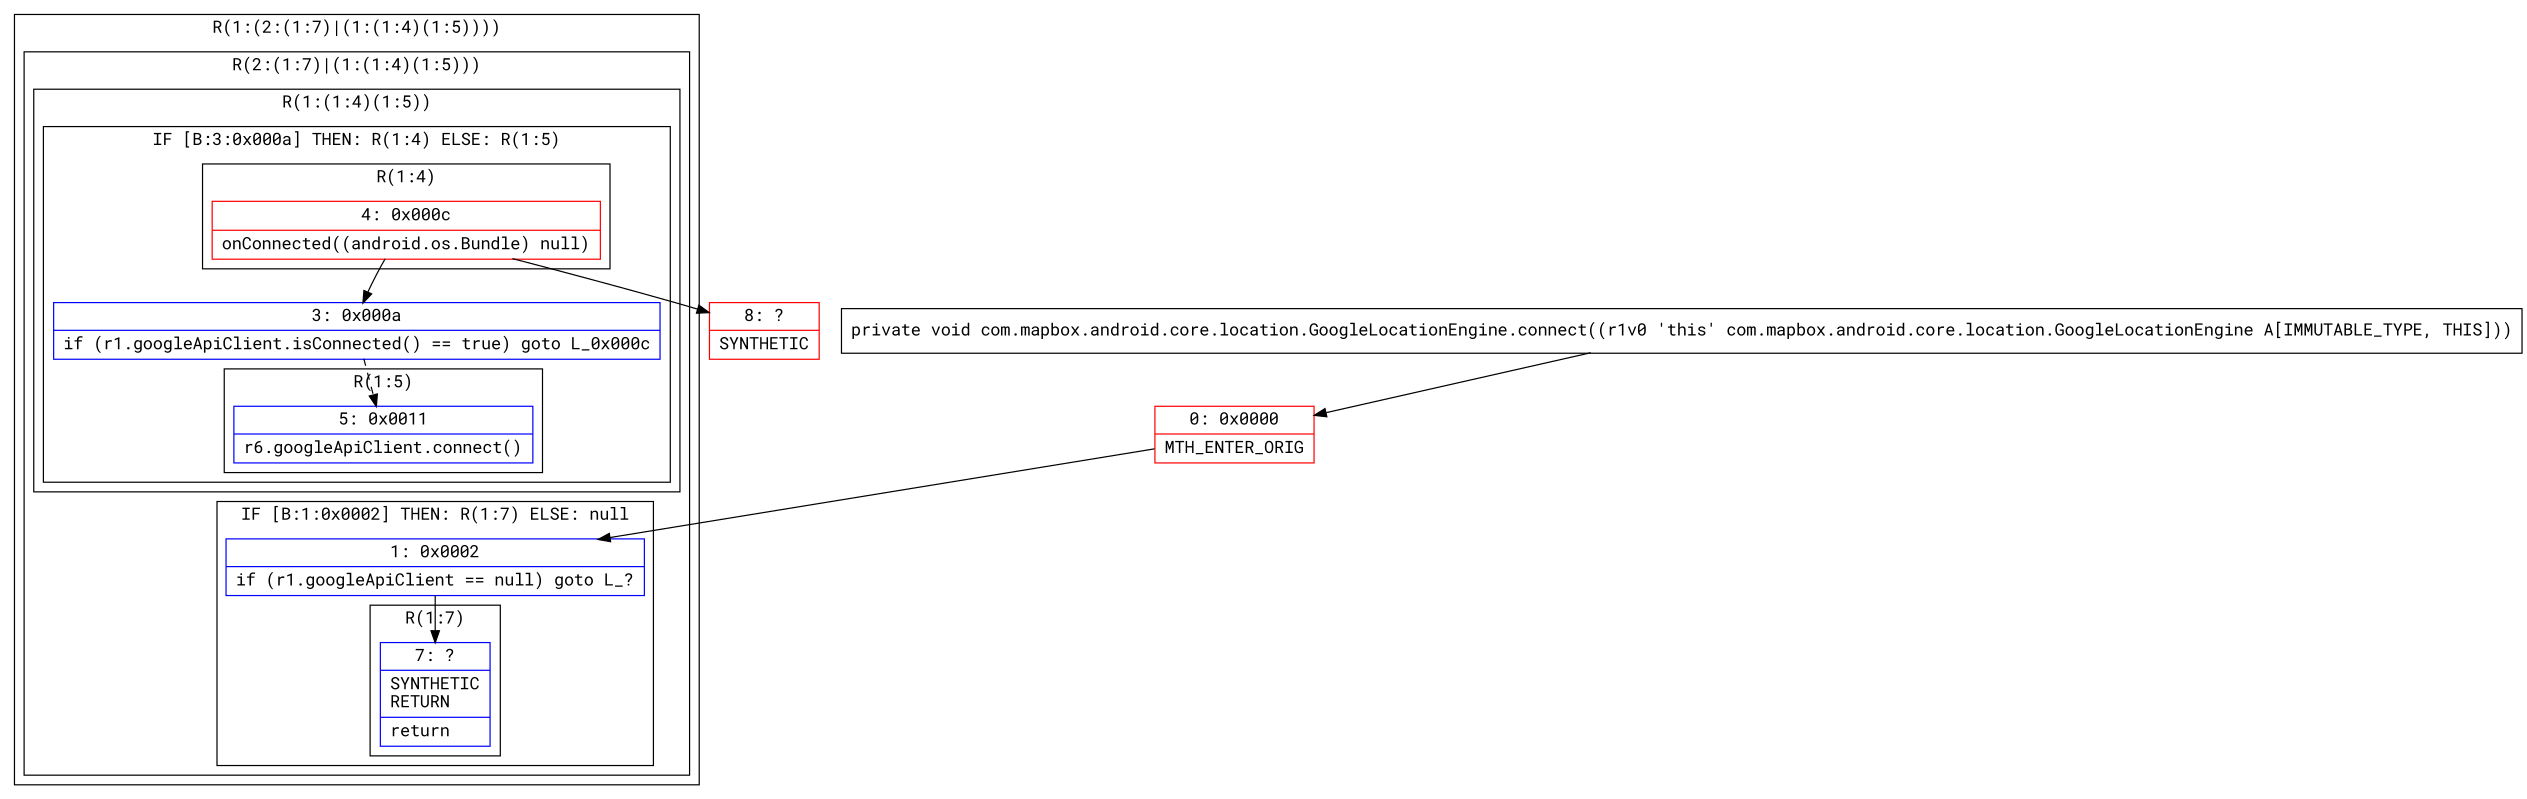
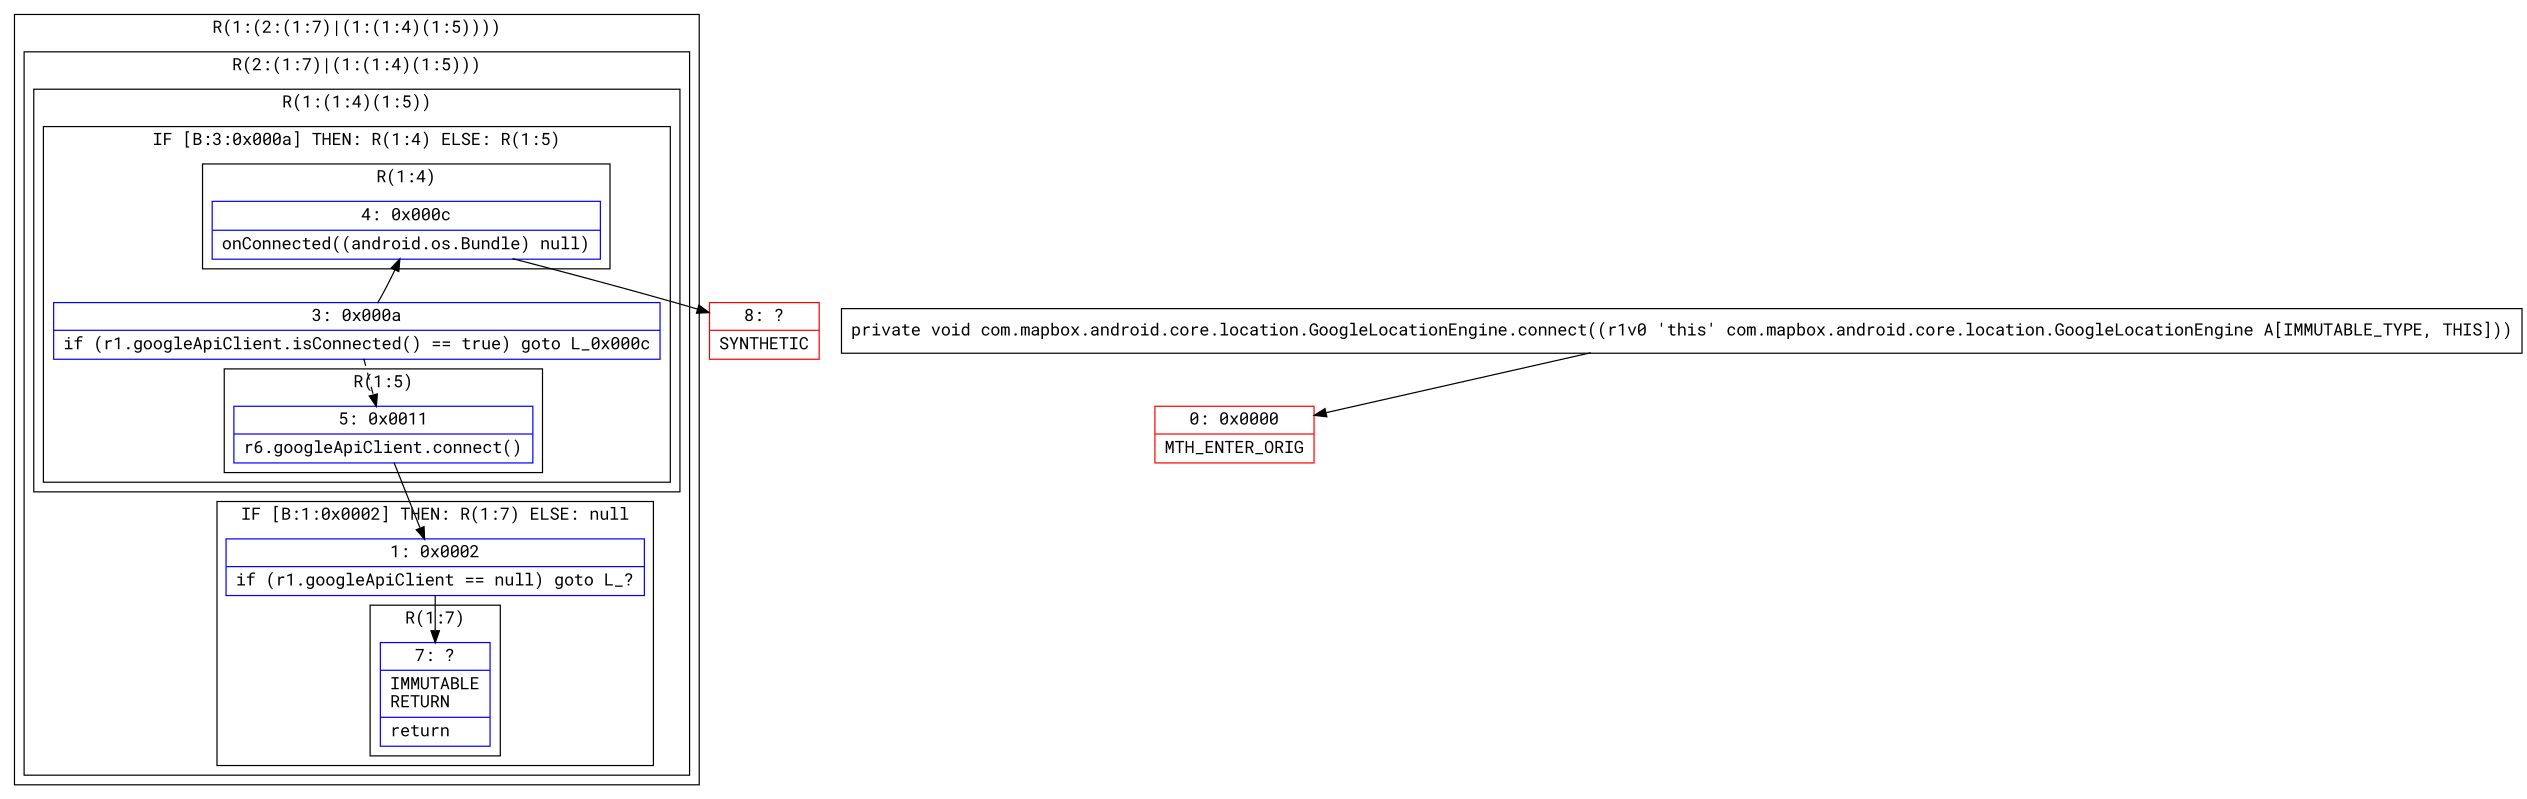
(406, 230) -> (406, 230)
(376, 276) -> (387, 287)
(882, 493) -> (413, 510)
(435, 684) -> (435, 684)
